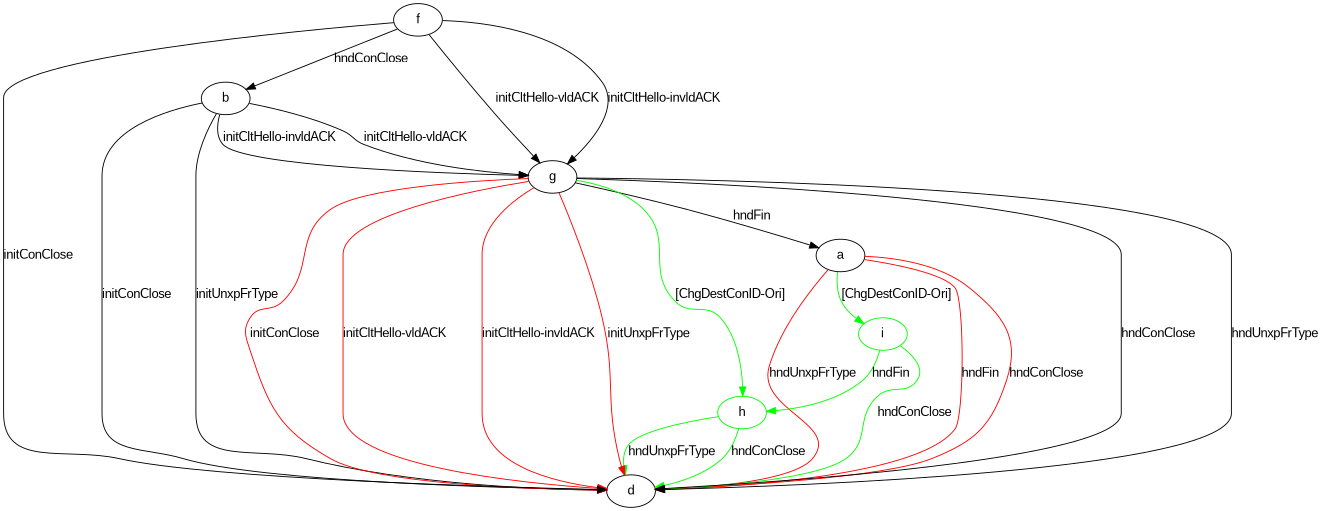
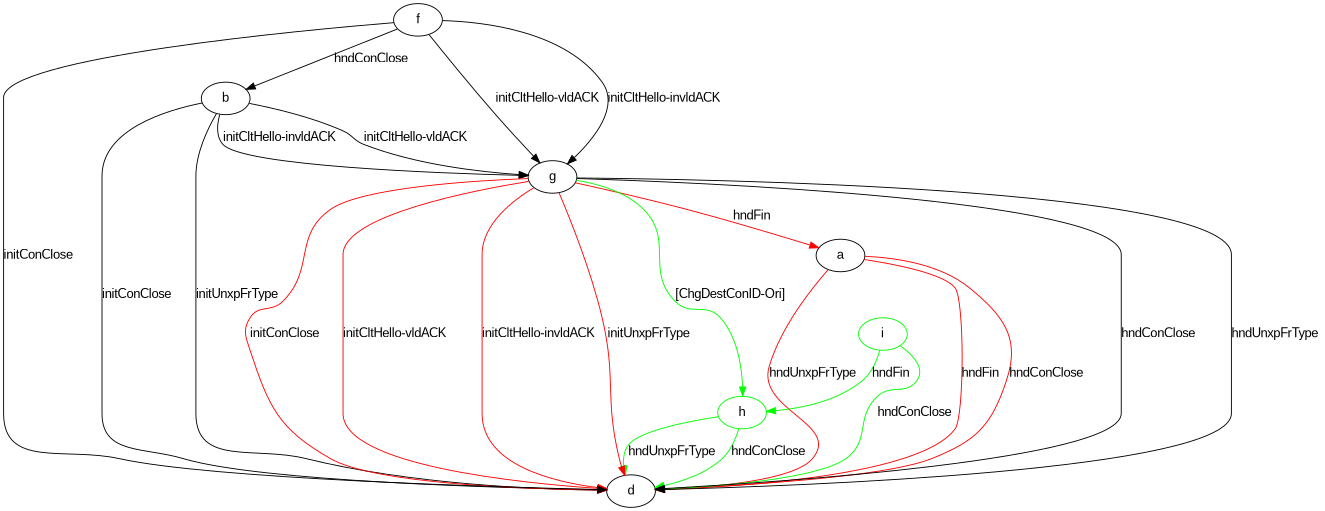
(693, 211) -> (693, 211)
(840, 298) -> none
